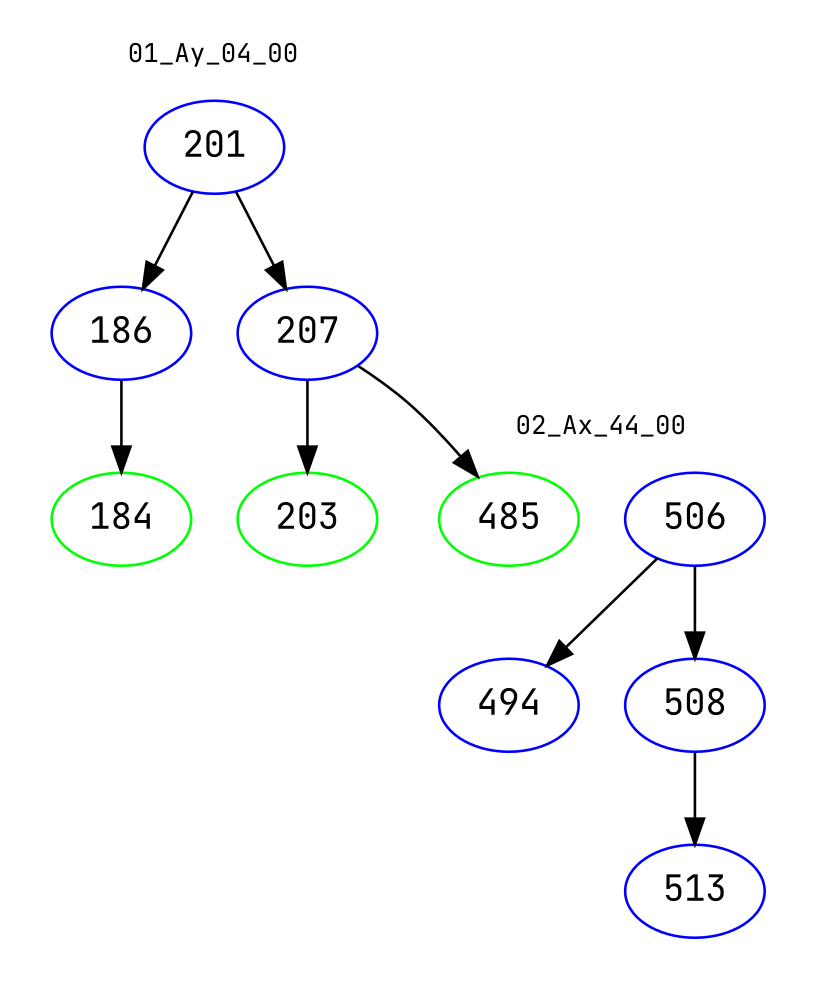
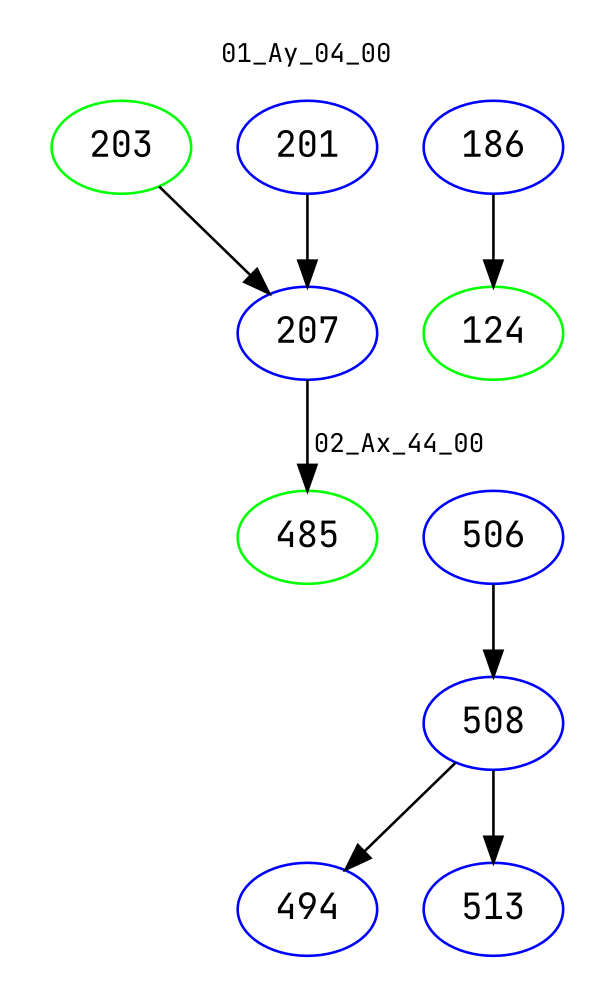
(174, 229) -> none
(307, 414) -> (205, 231)
(121, 519) -> (493, 333)
(611, 603) -> (410, 807)
